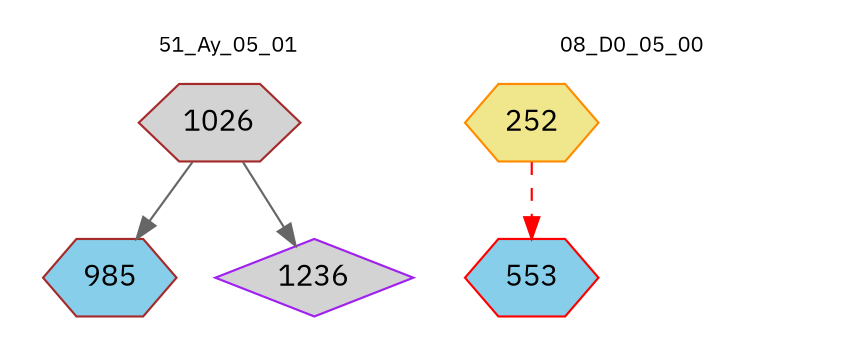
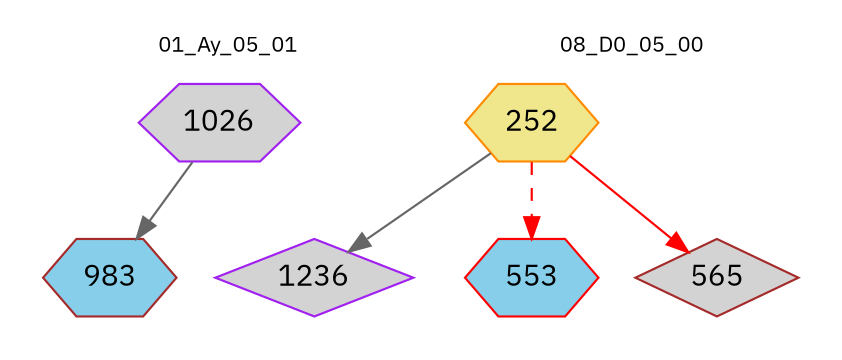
(228, 46) -> (228, 46)
(220, 123) -> (220, 123)
(264, 195) -> (417, 205)
(110, 278) -> (110, 278)
none -> (717, 278)
